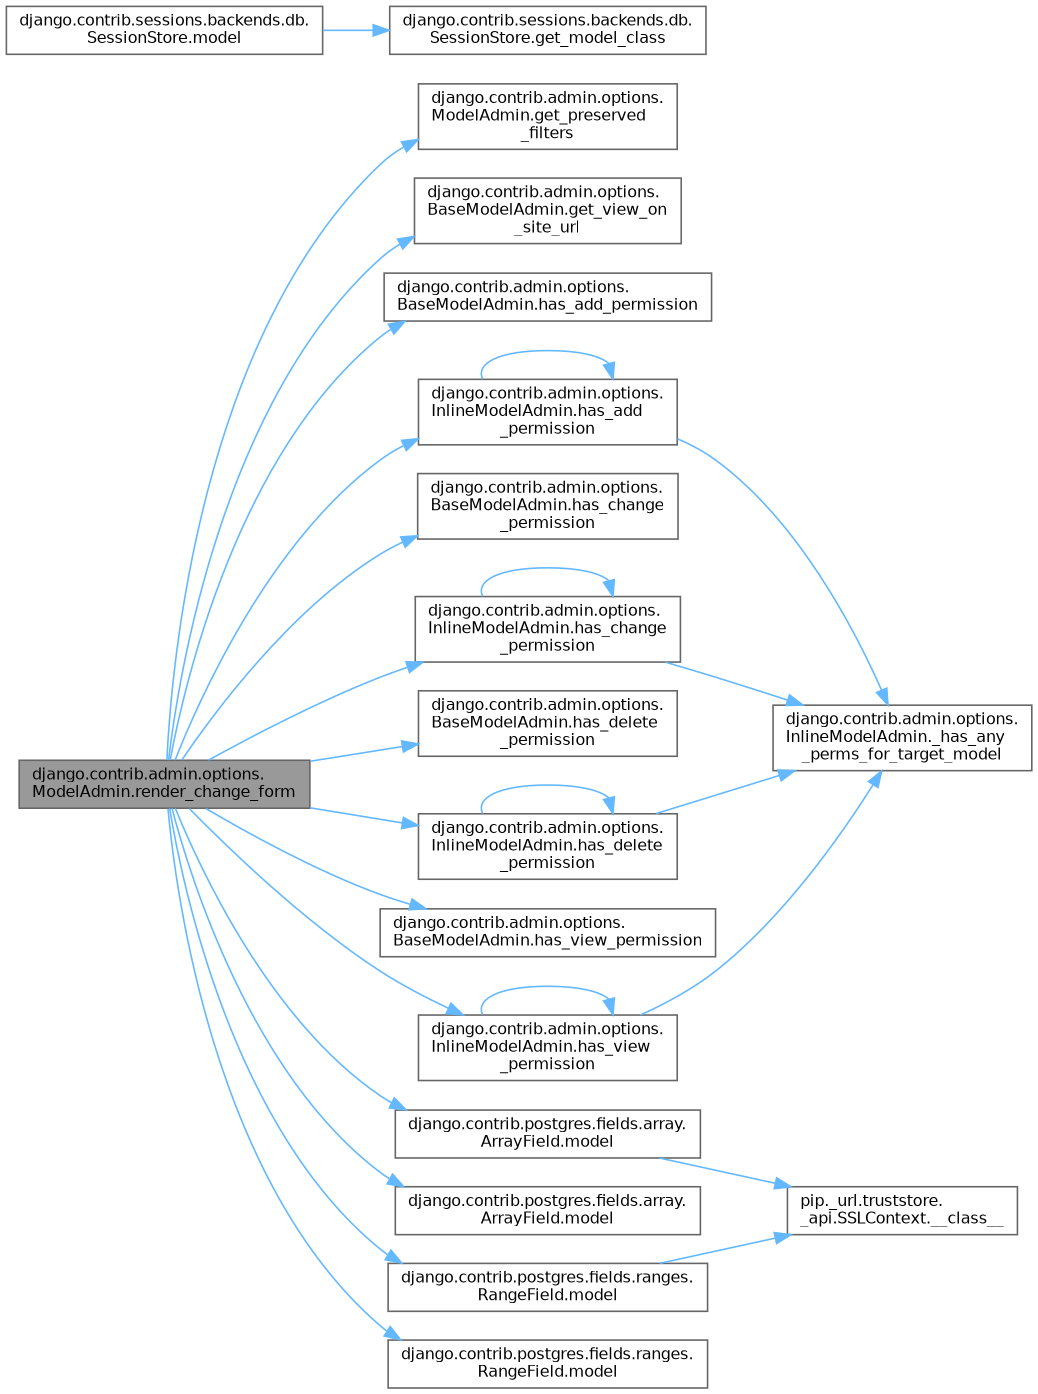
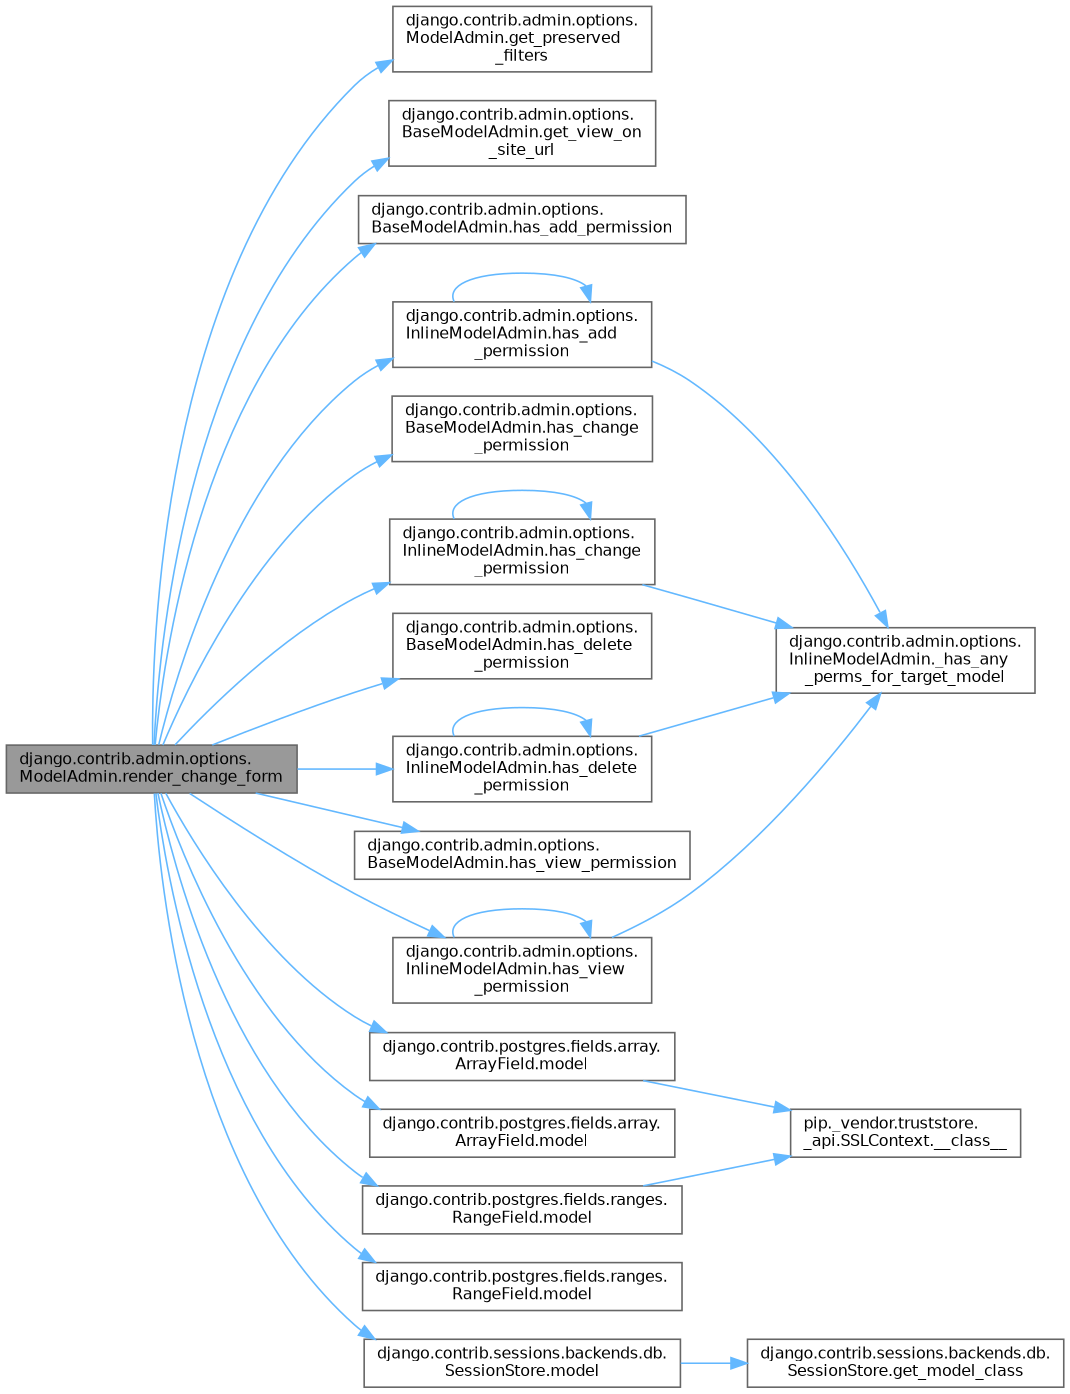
none -> (209, 1082)
(902, 1211) -> (906, 1133)
